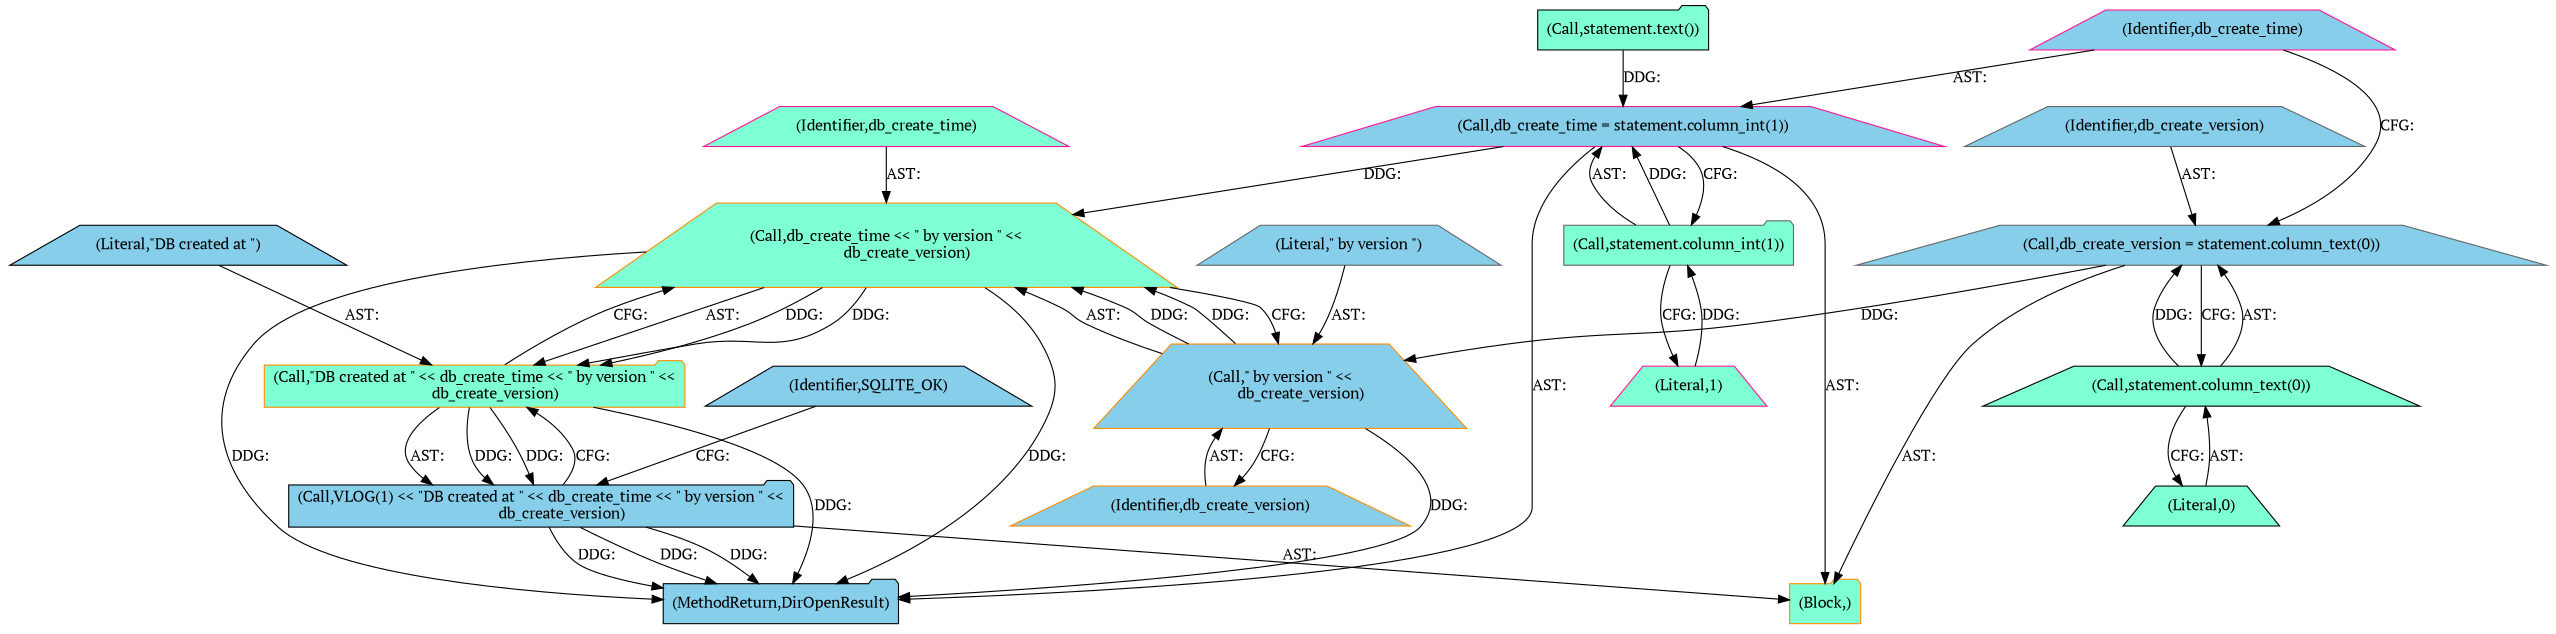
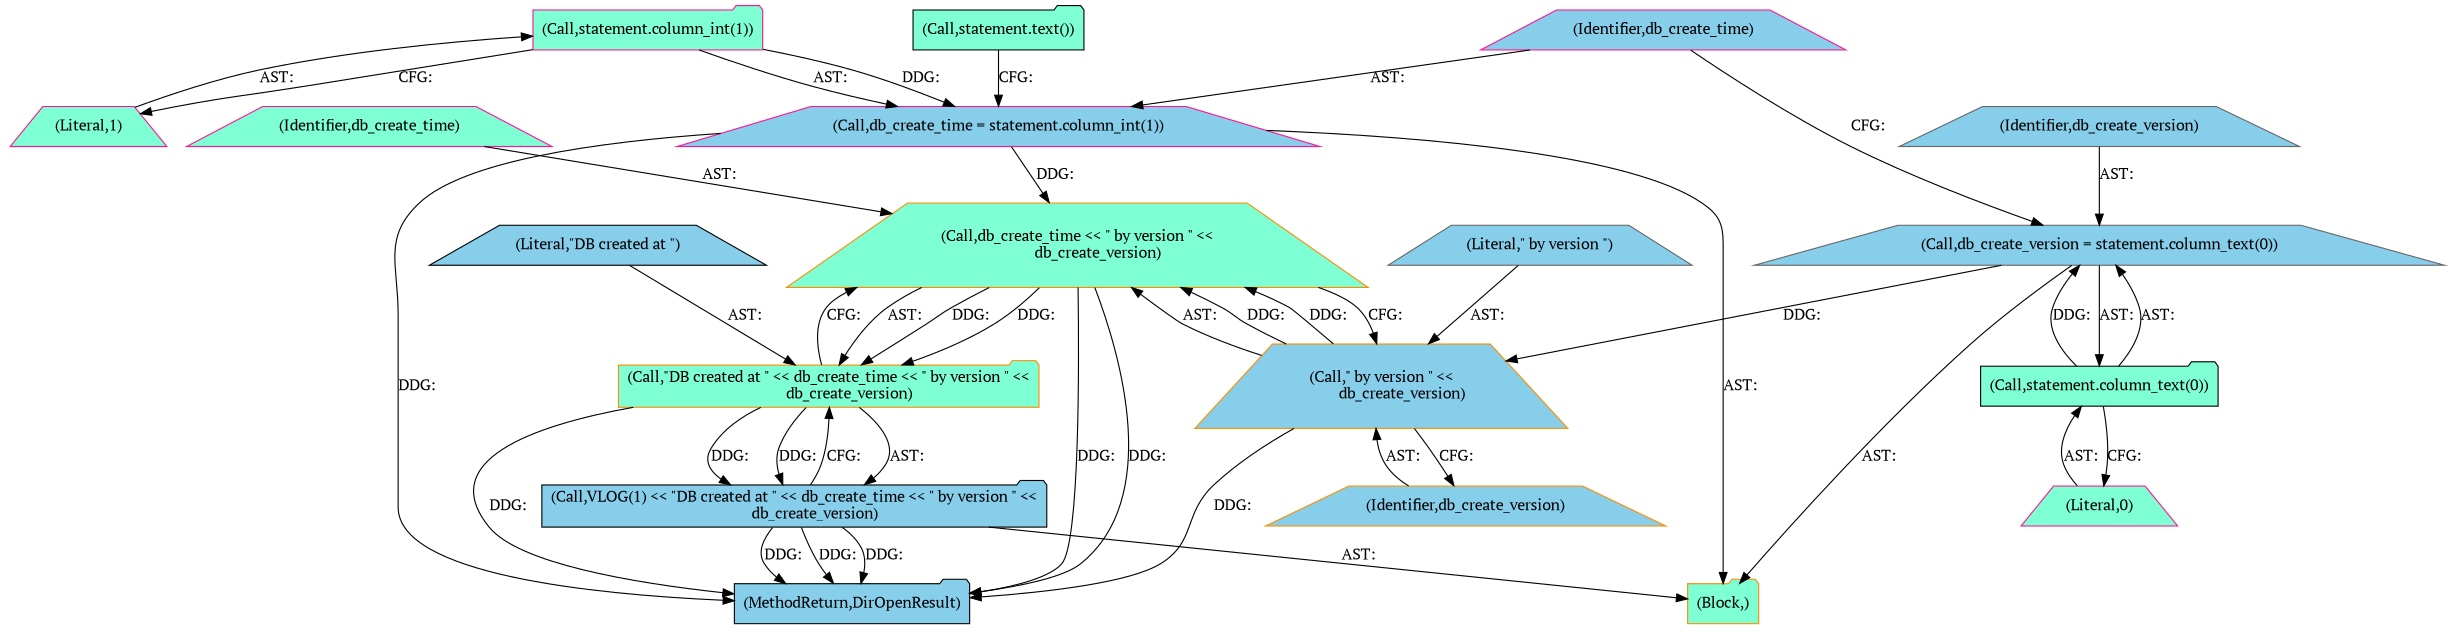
(1644, 78) -> (1018, 78)
(1703, 177) -> none
(1679, 245) -> (648, 30)
(1723, 316) -> (279, 78)
(2221, 316) -> (2119, 316)
(869, 386) -> none
(1552, 386) -> (419, 386)
(2201, 386) -> (2099, 386)
(2201, 506) -> (2099, 506)
